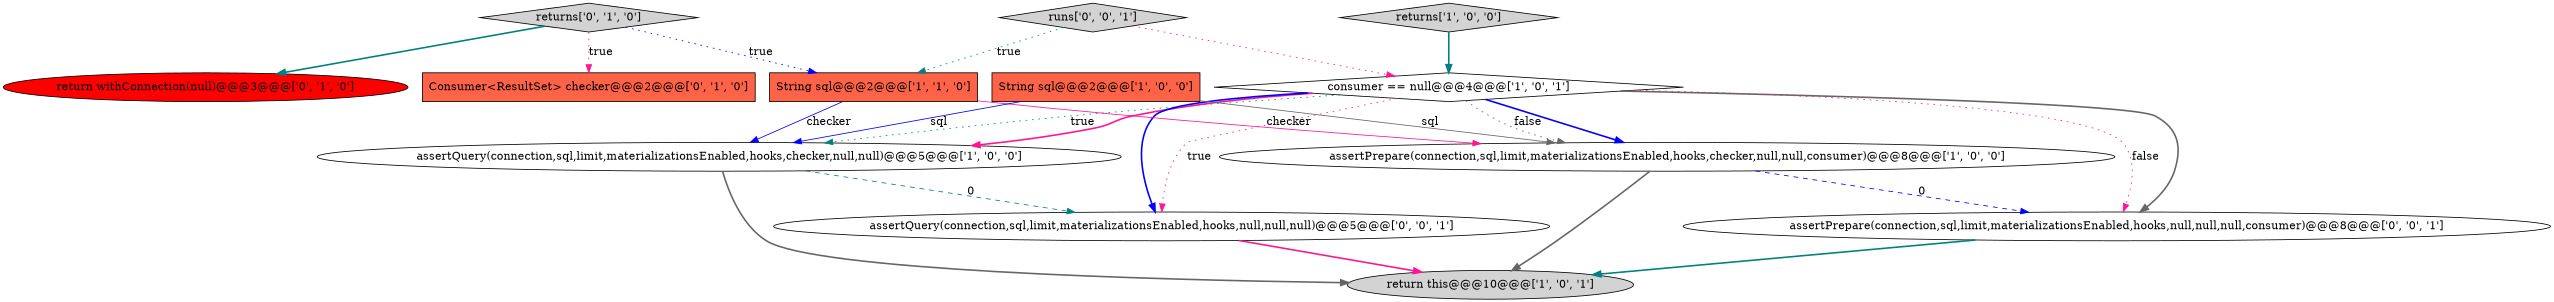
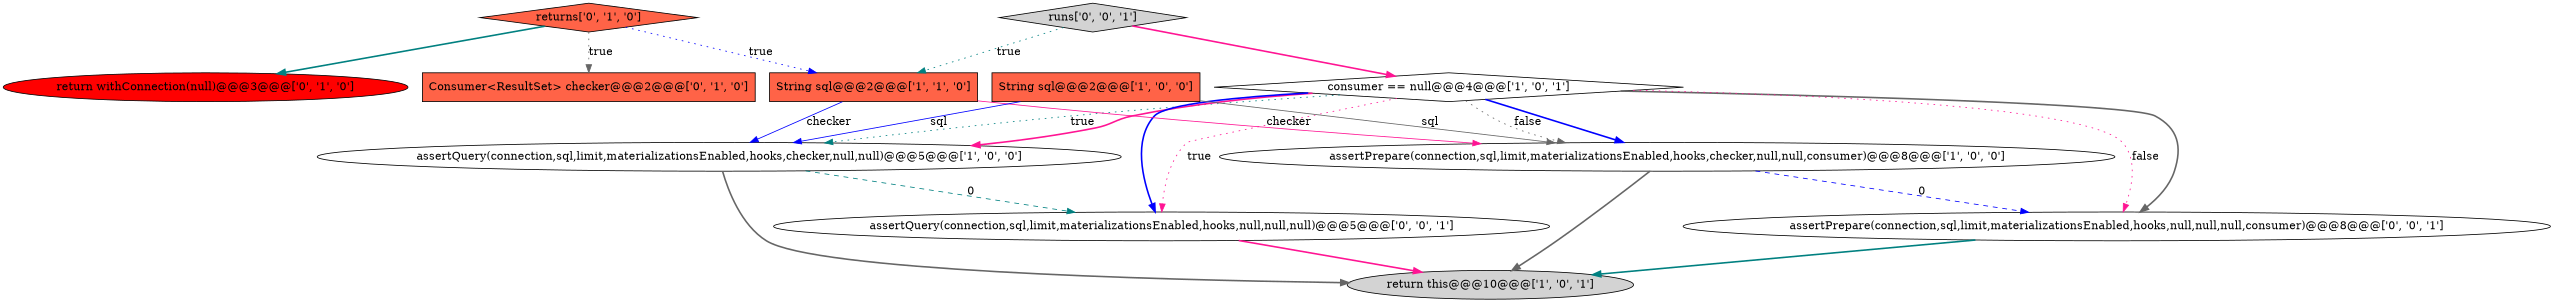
(589, 18) -> (589, 18)
(1449, 18) -> none
(589, 48) -> (589, 48)
(1259, 50) -> (1259, 50)
